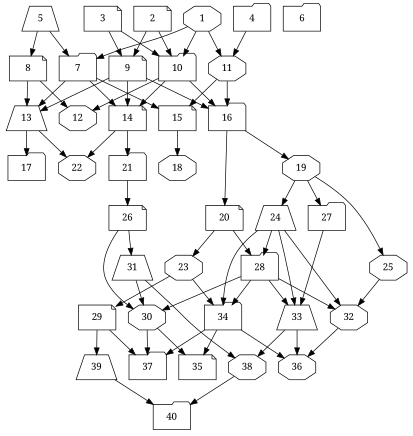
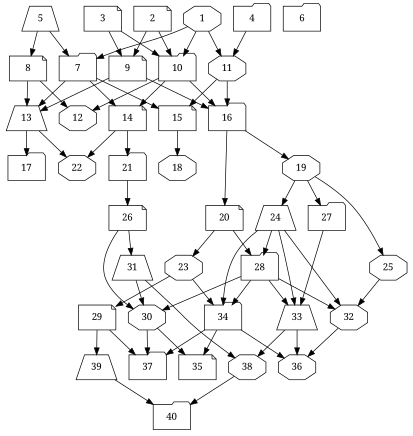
(128, 89) -> none
